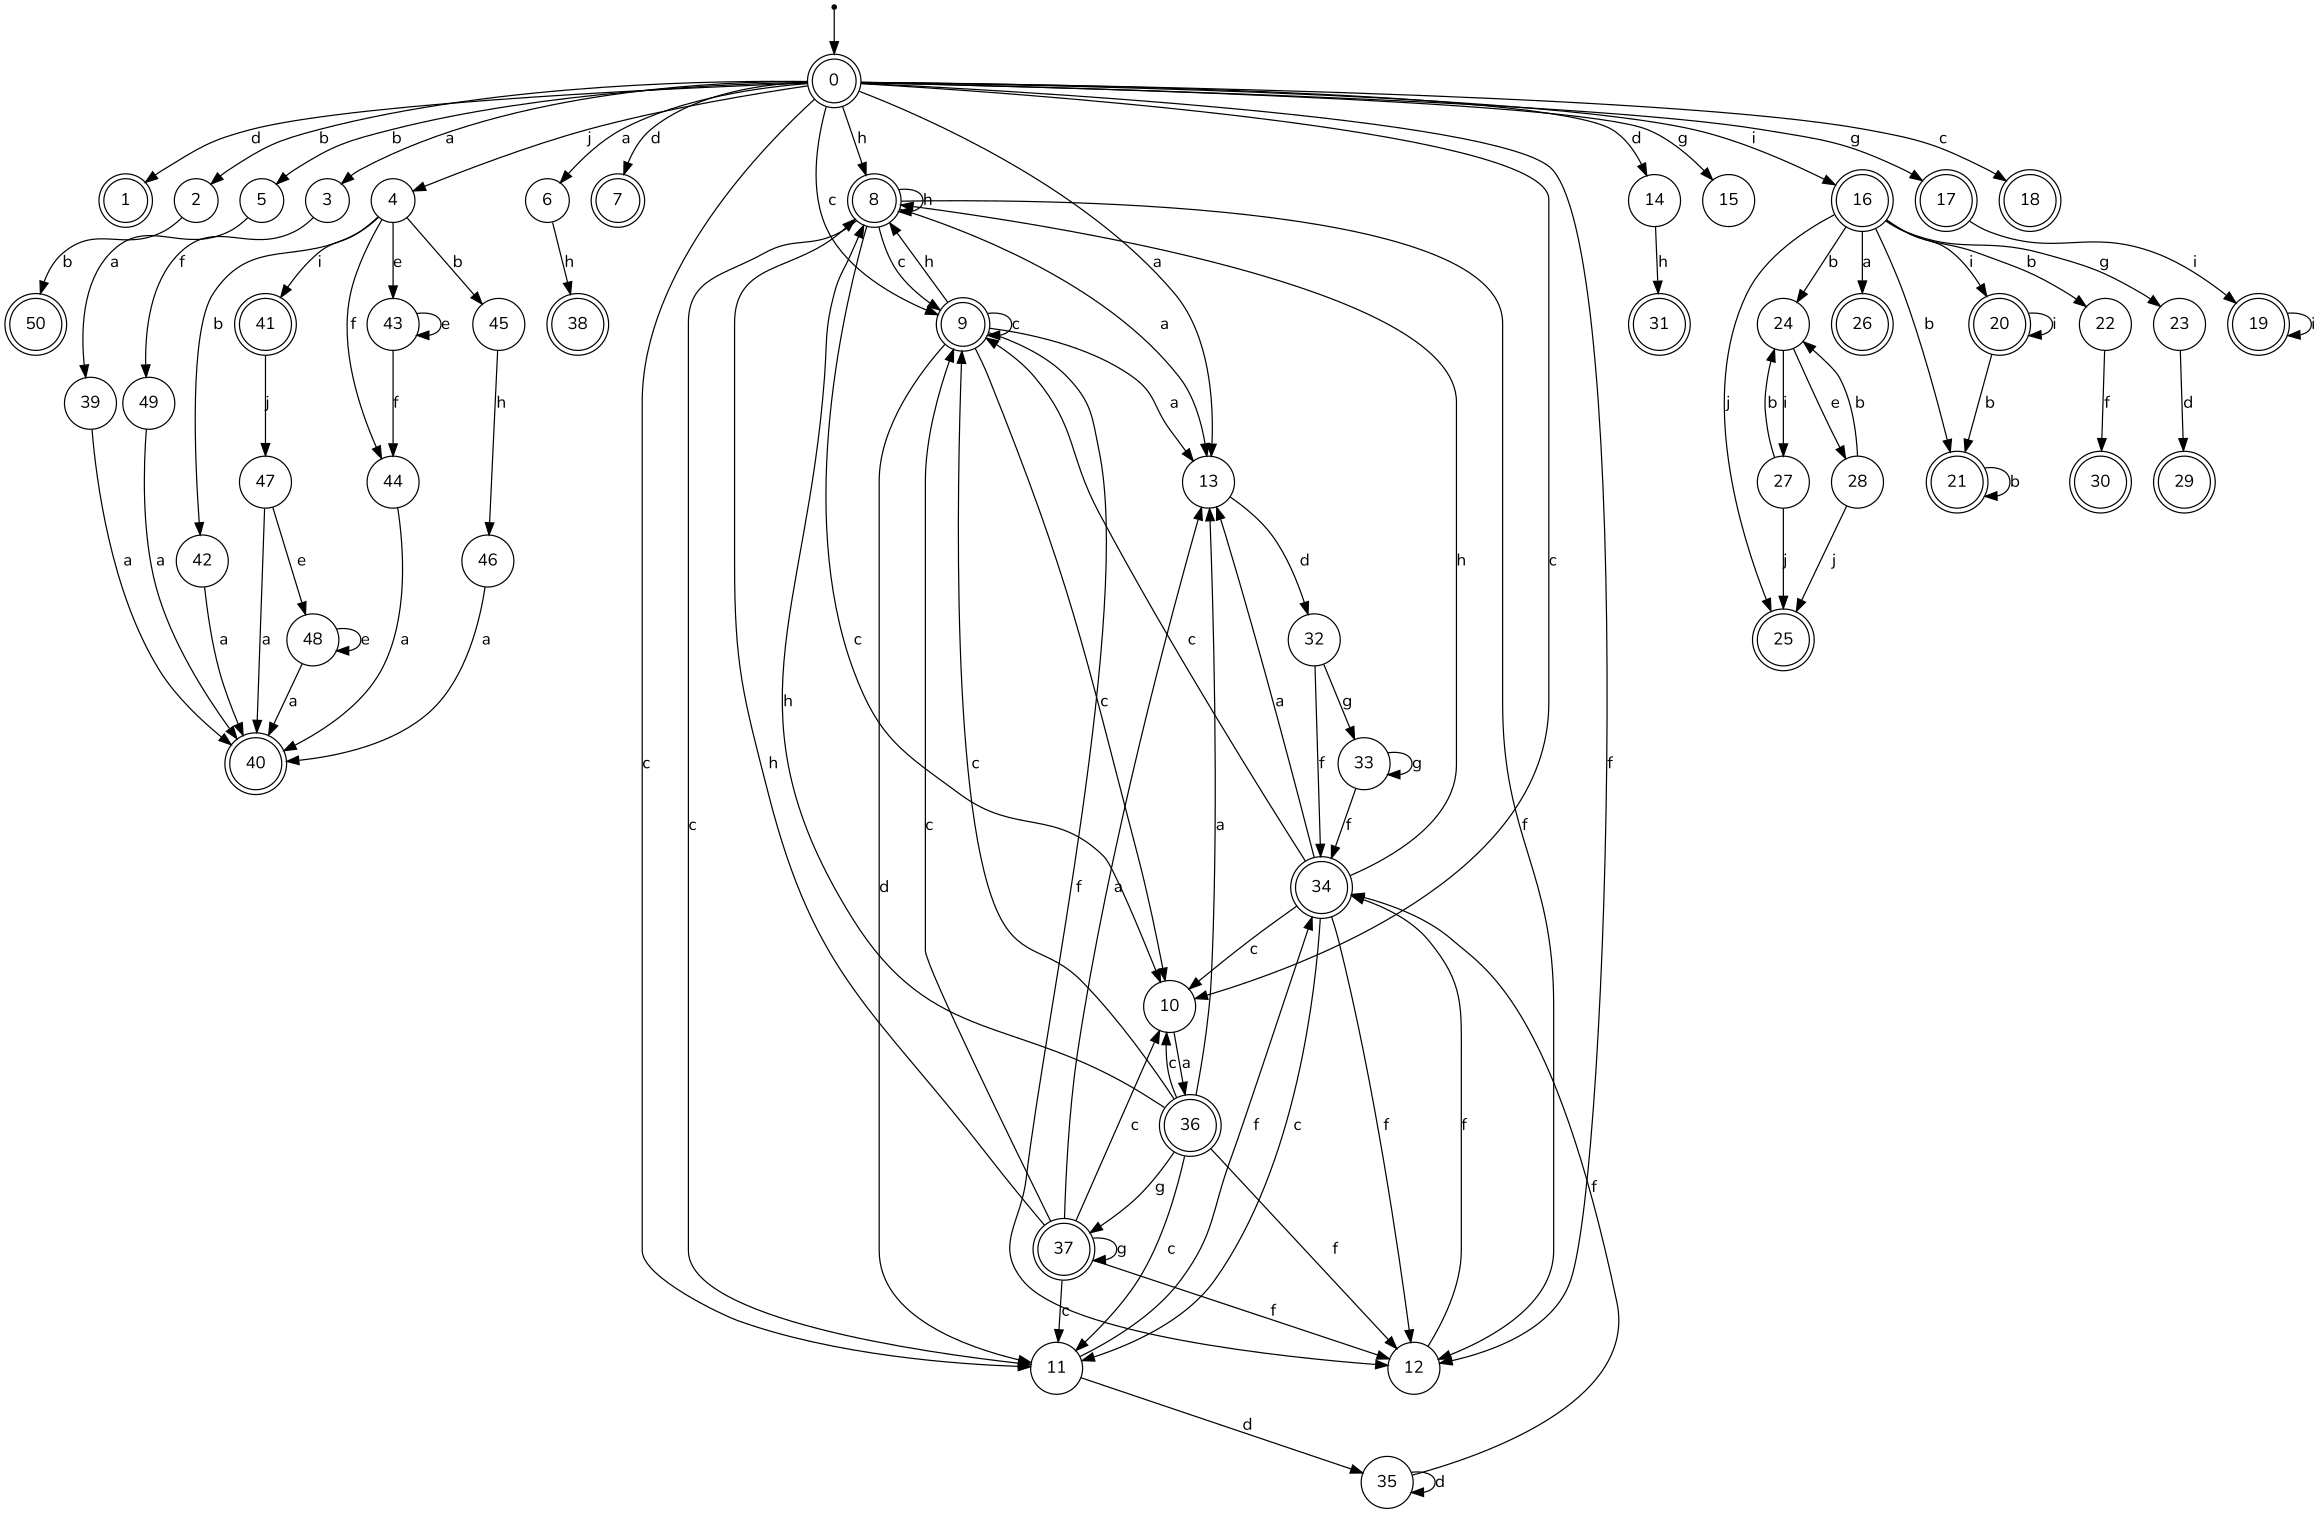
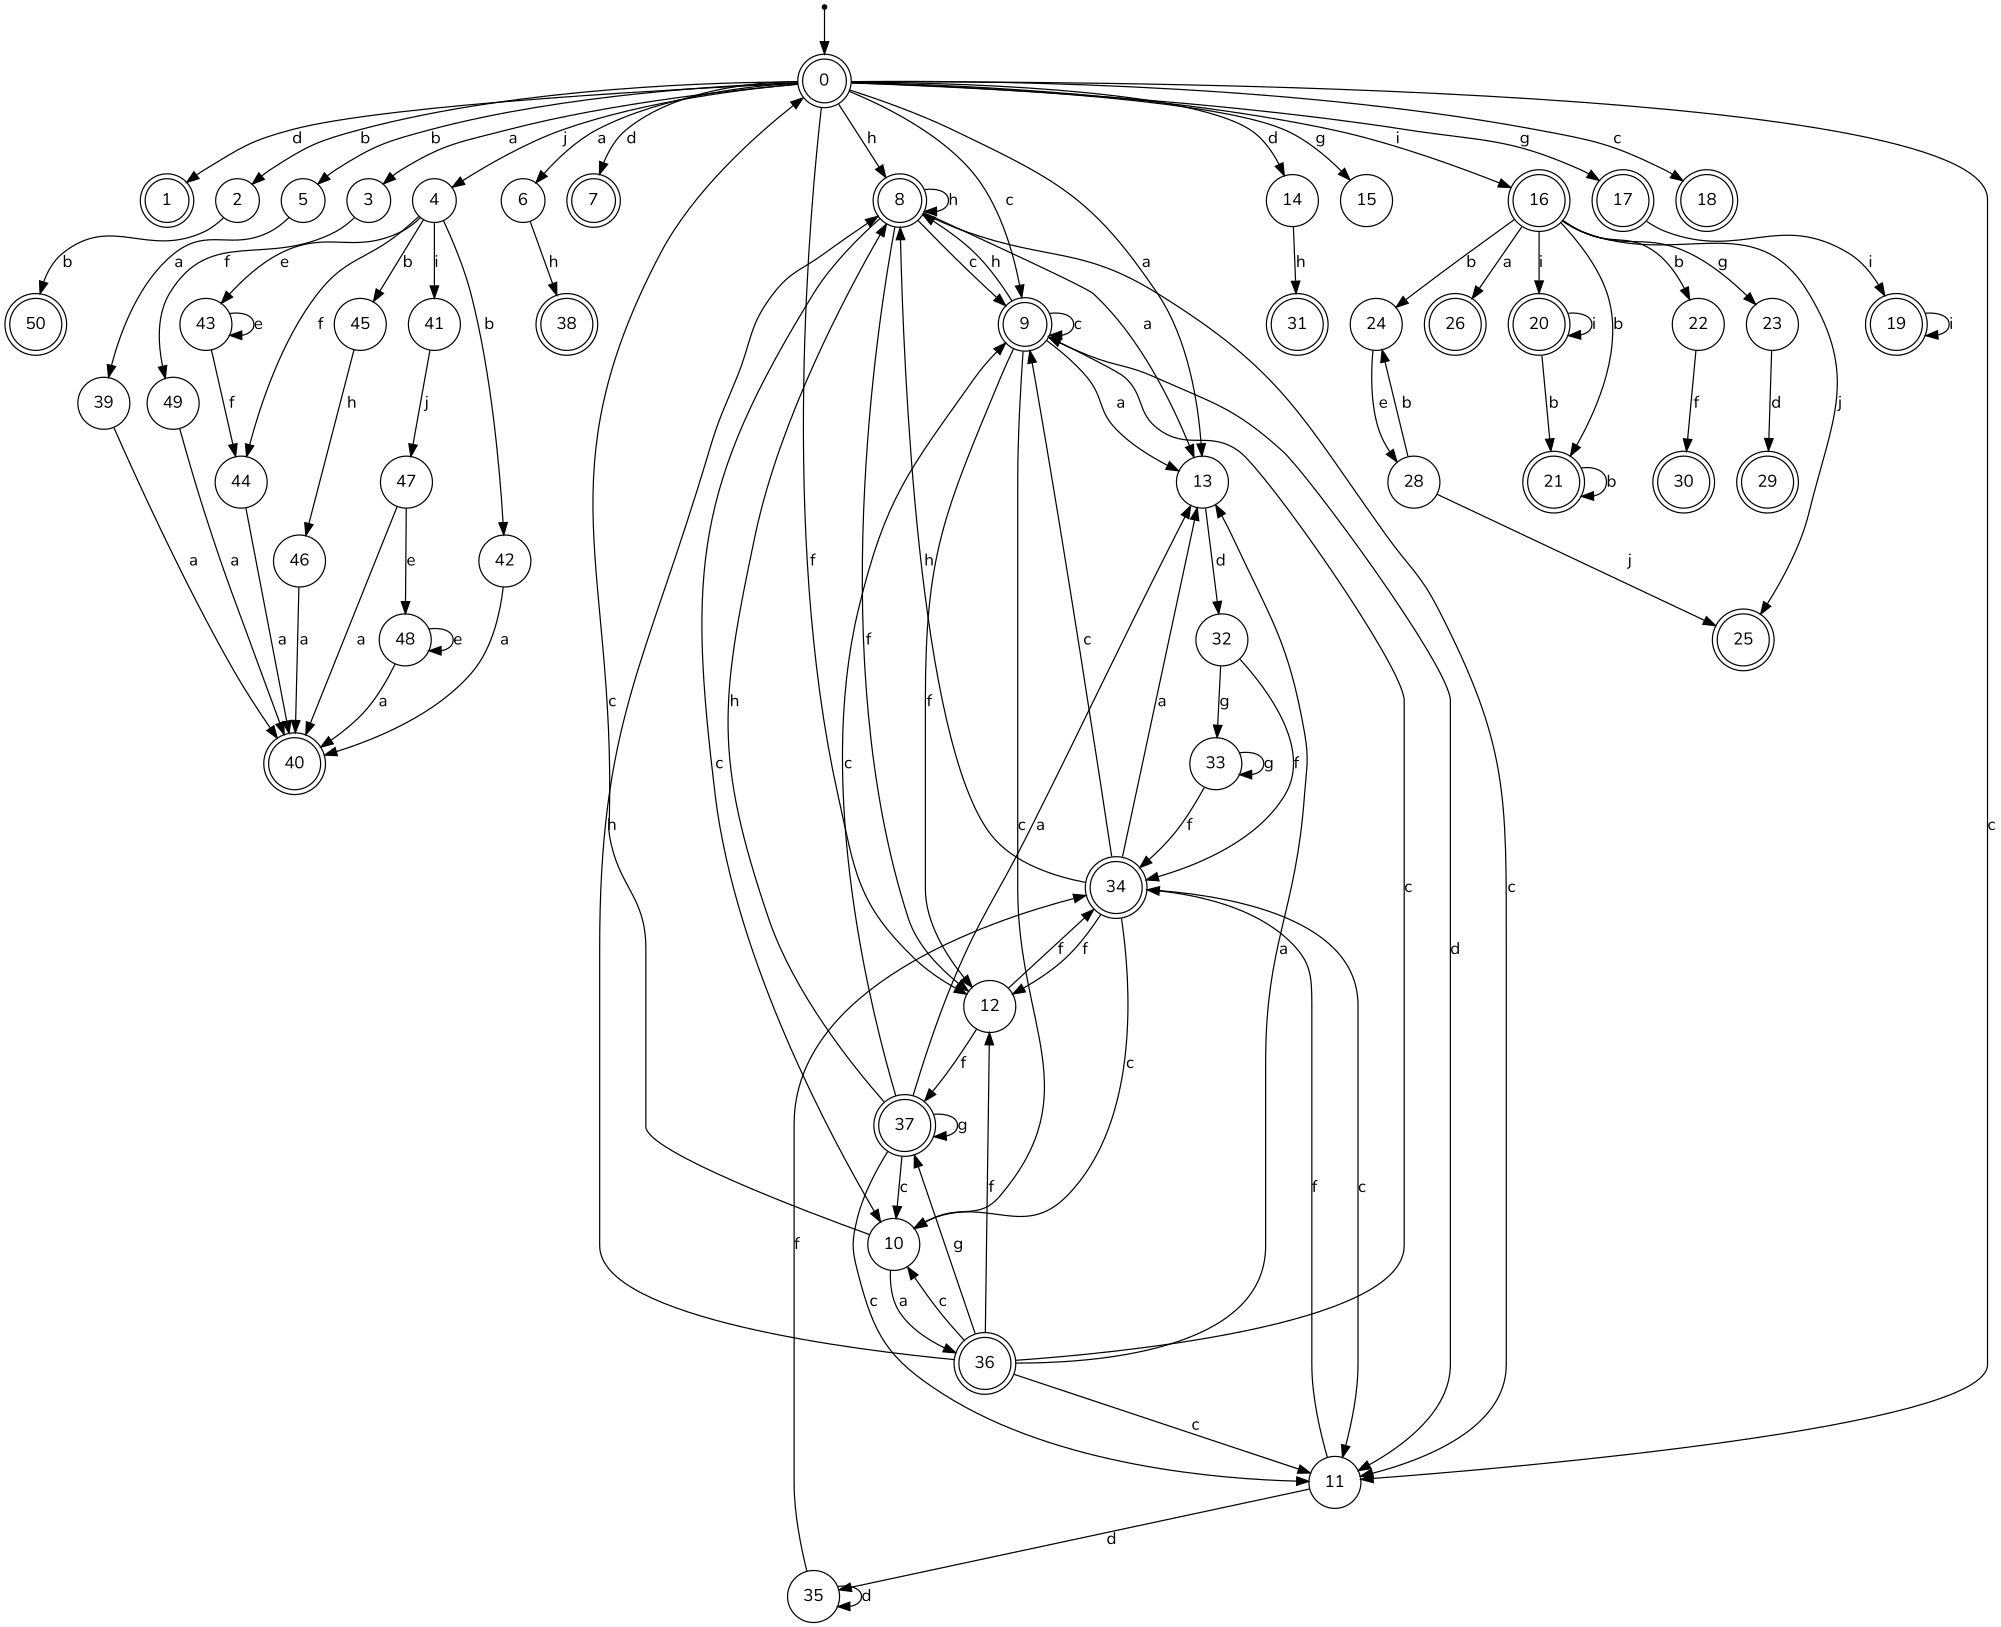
(265, 324) -> (434, 324)
(1549, 337) -> (607, 713)
(1783, 482) -> none
(1235, 1308) -> (956, 1061)
